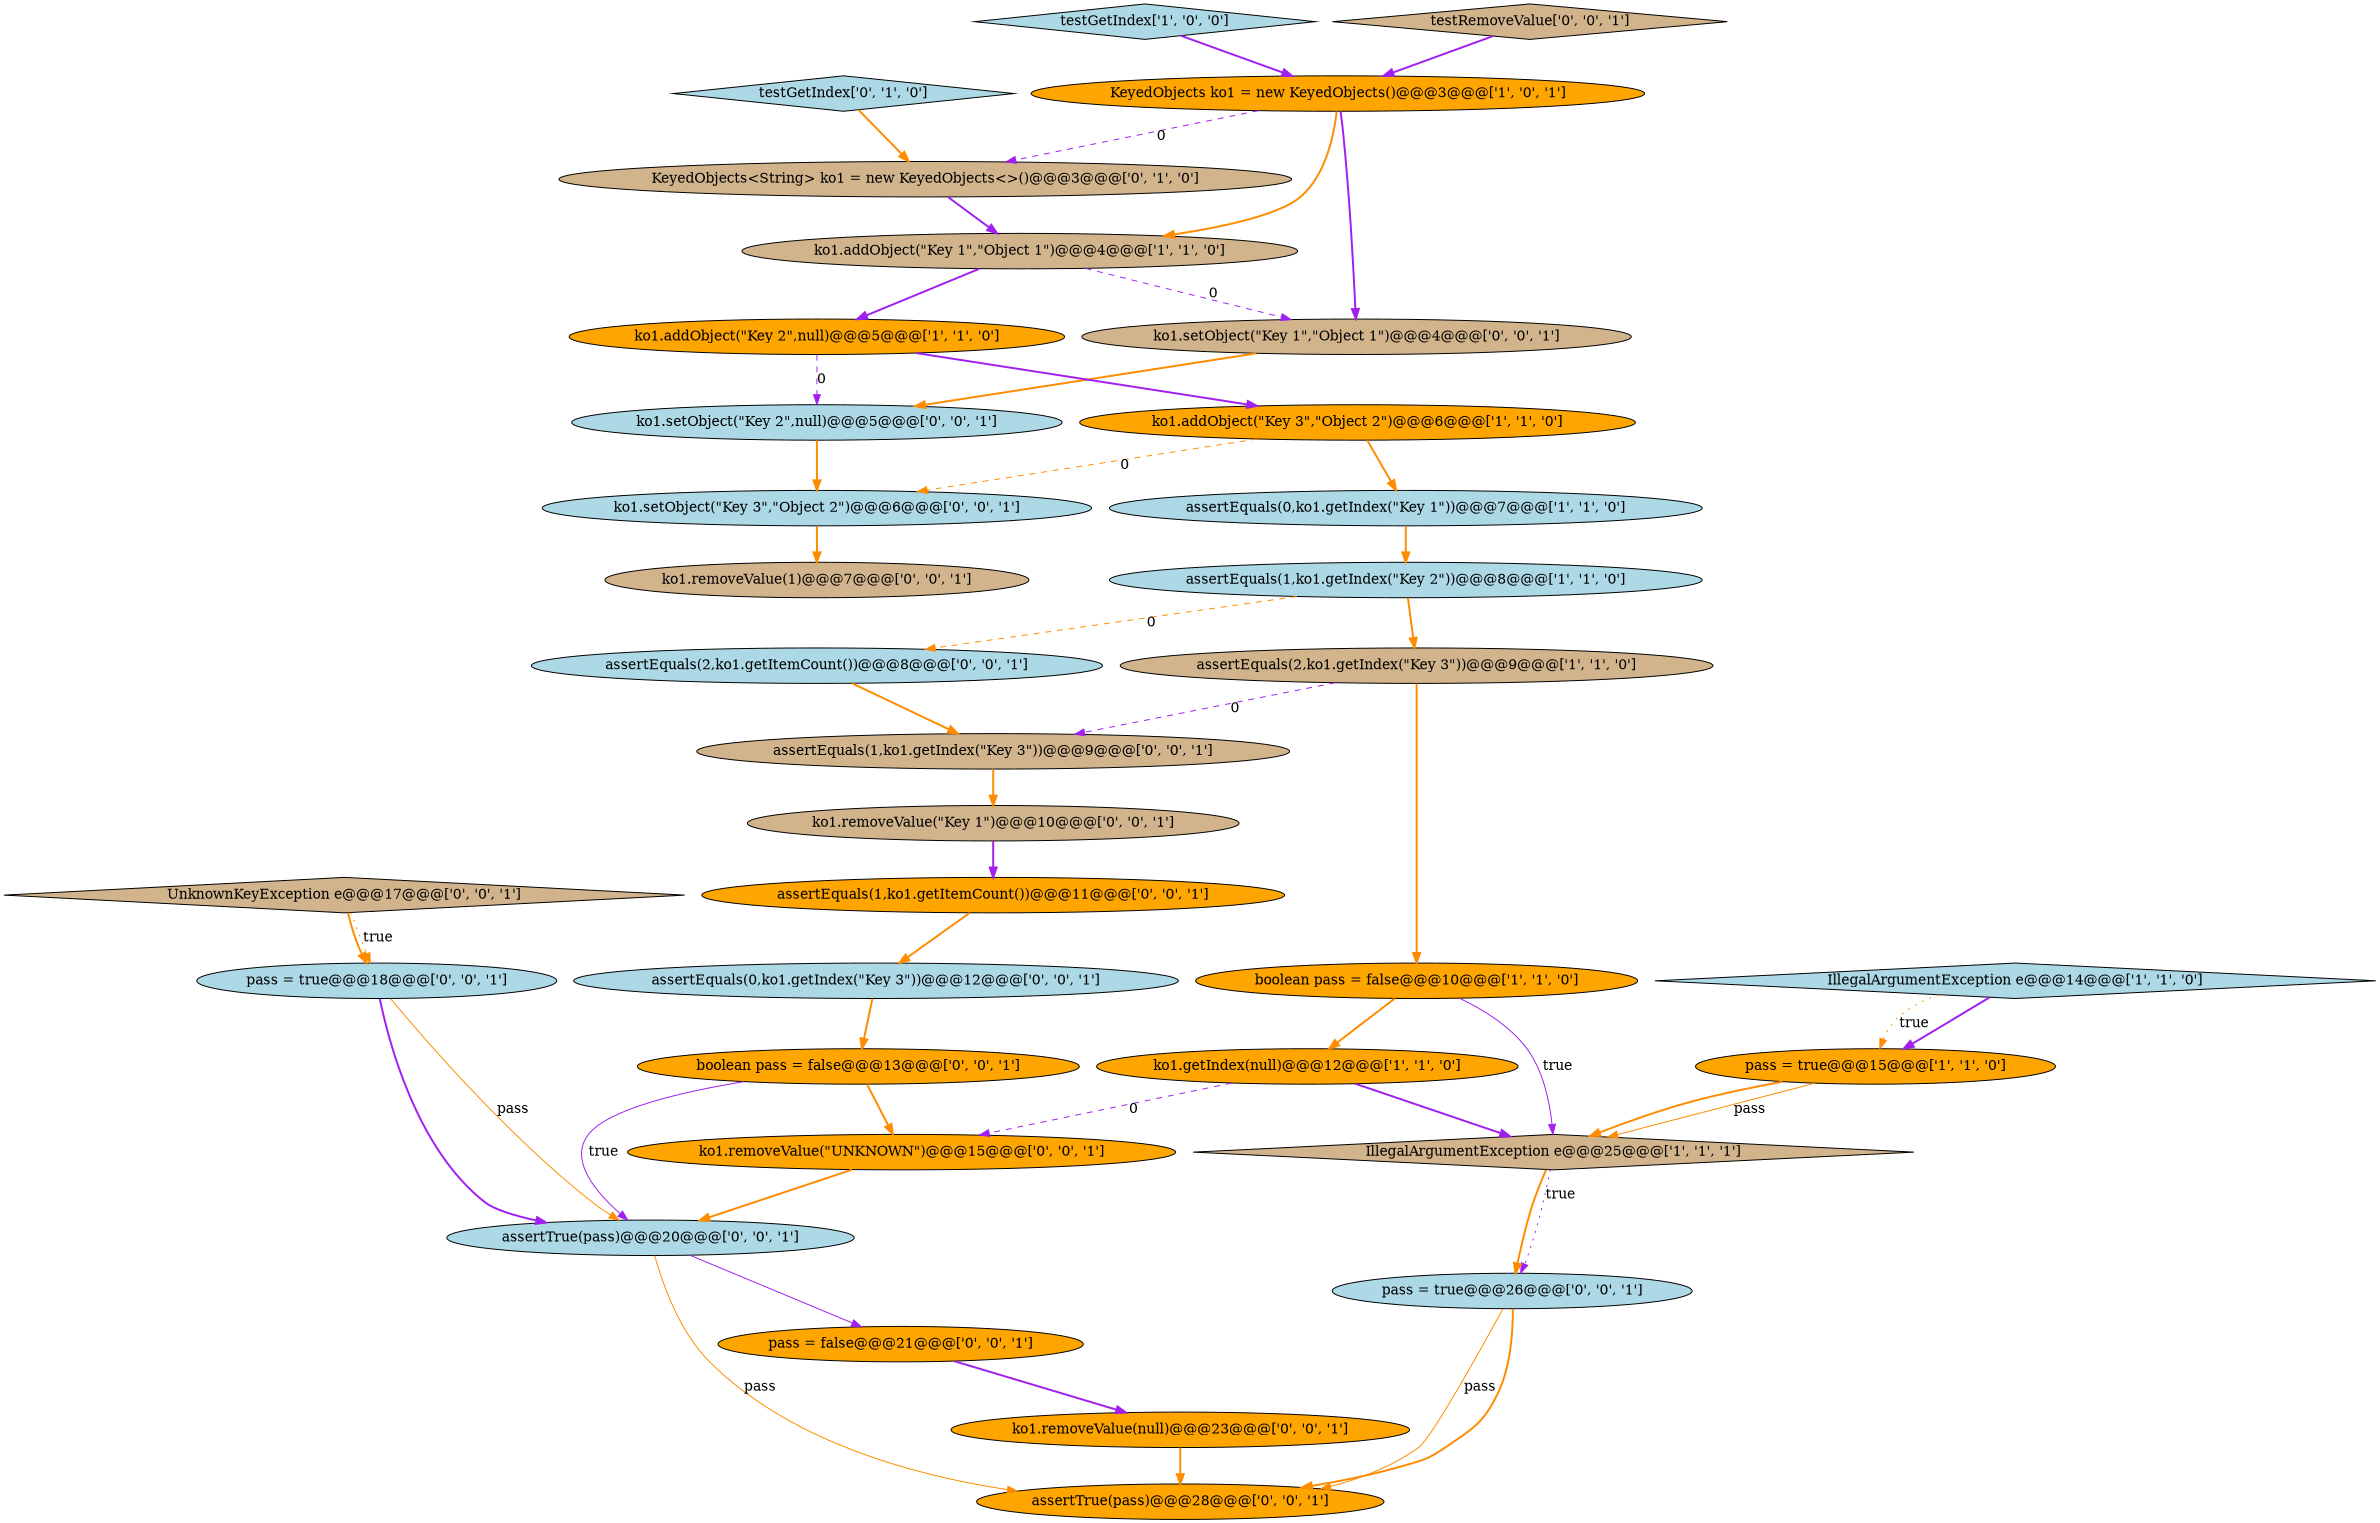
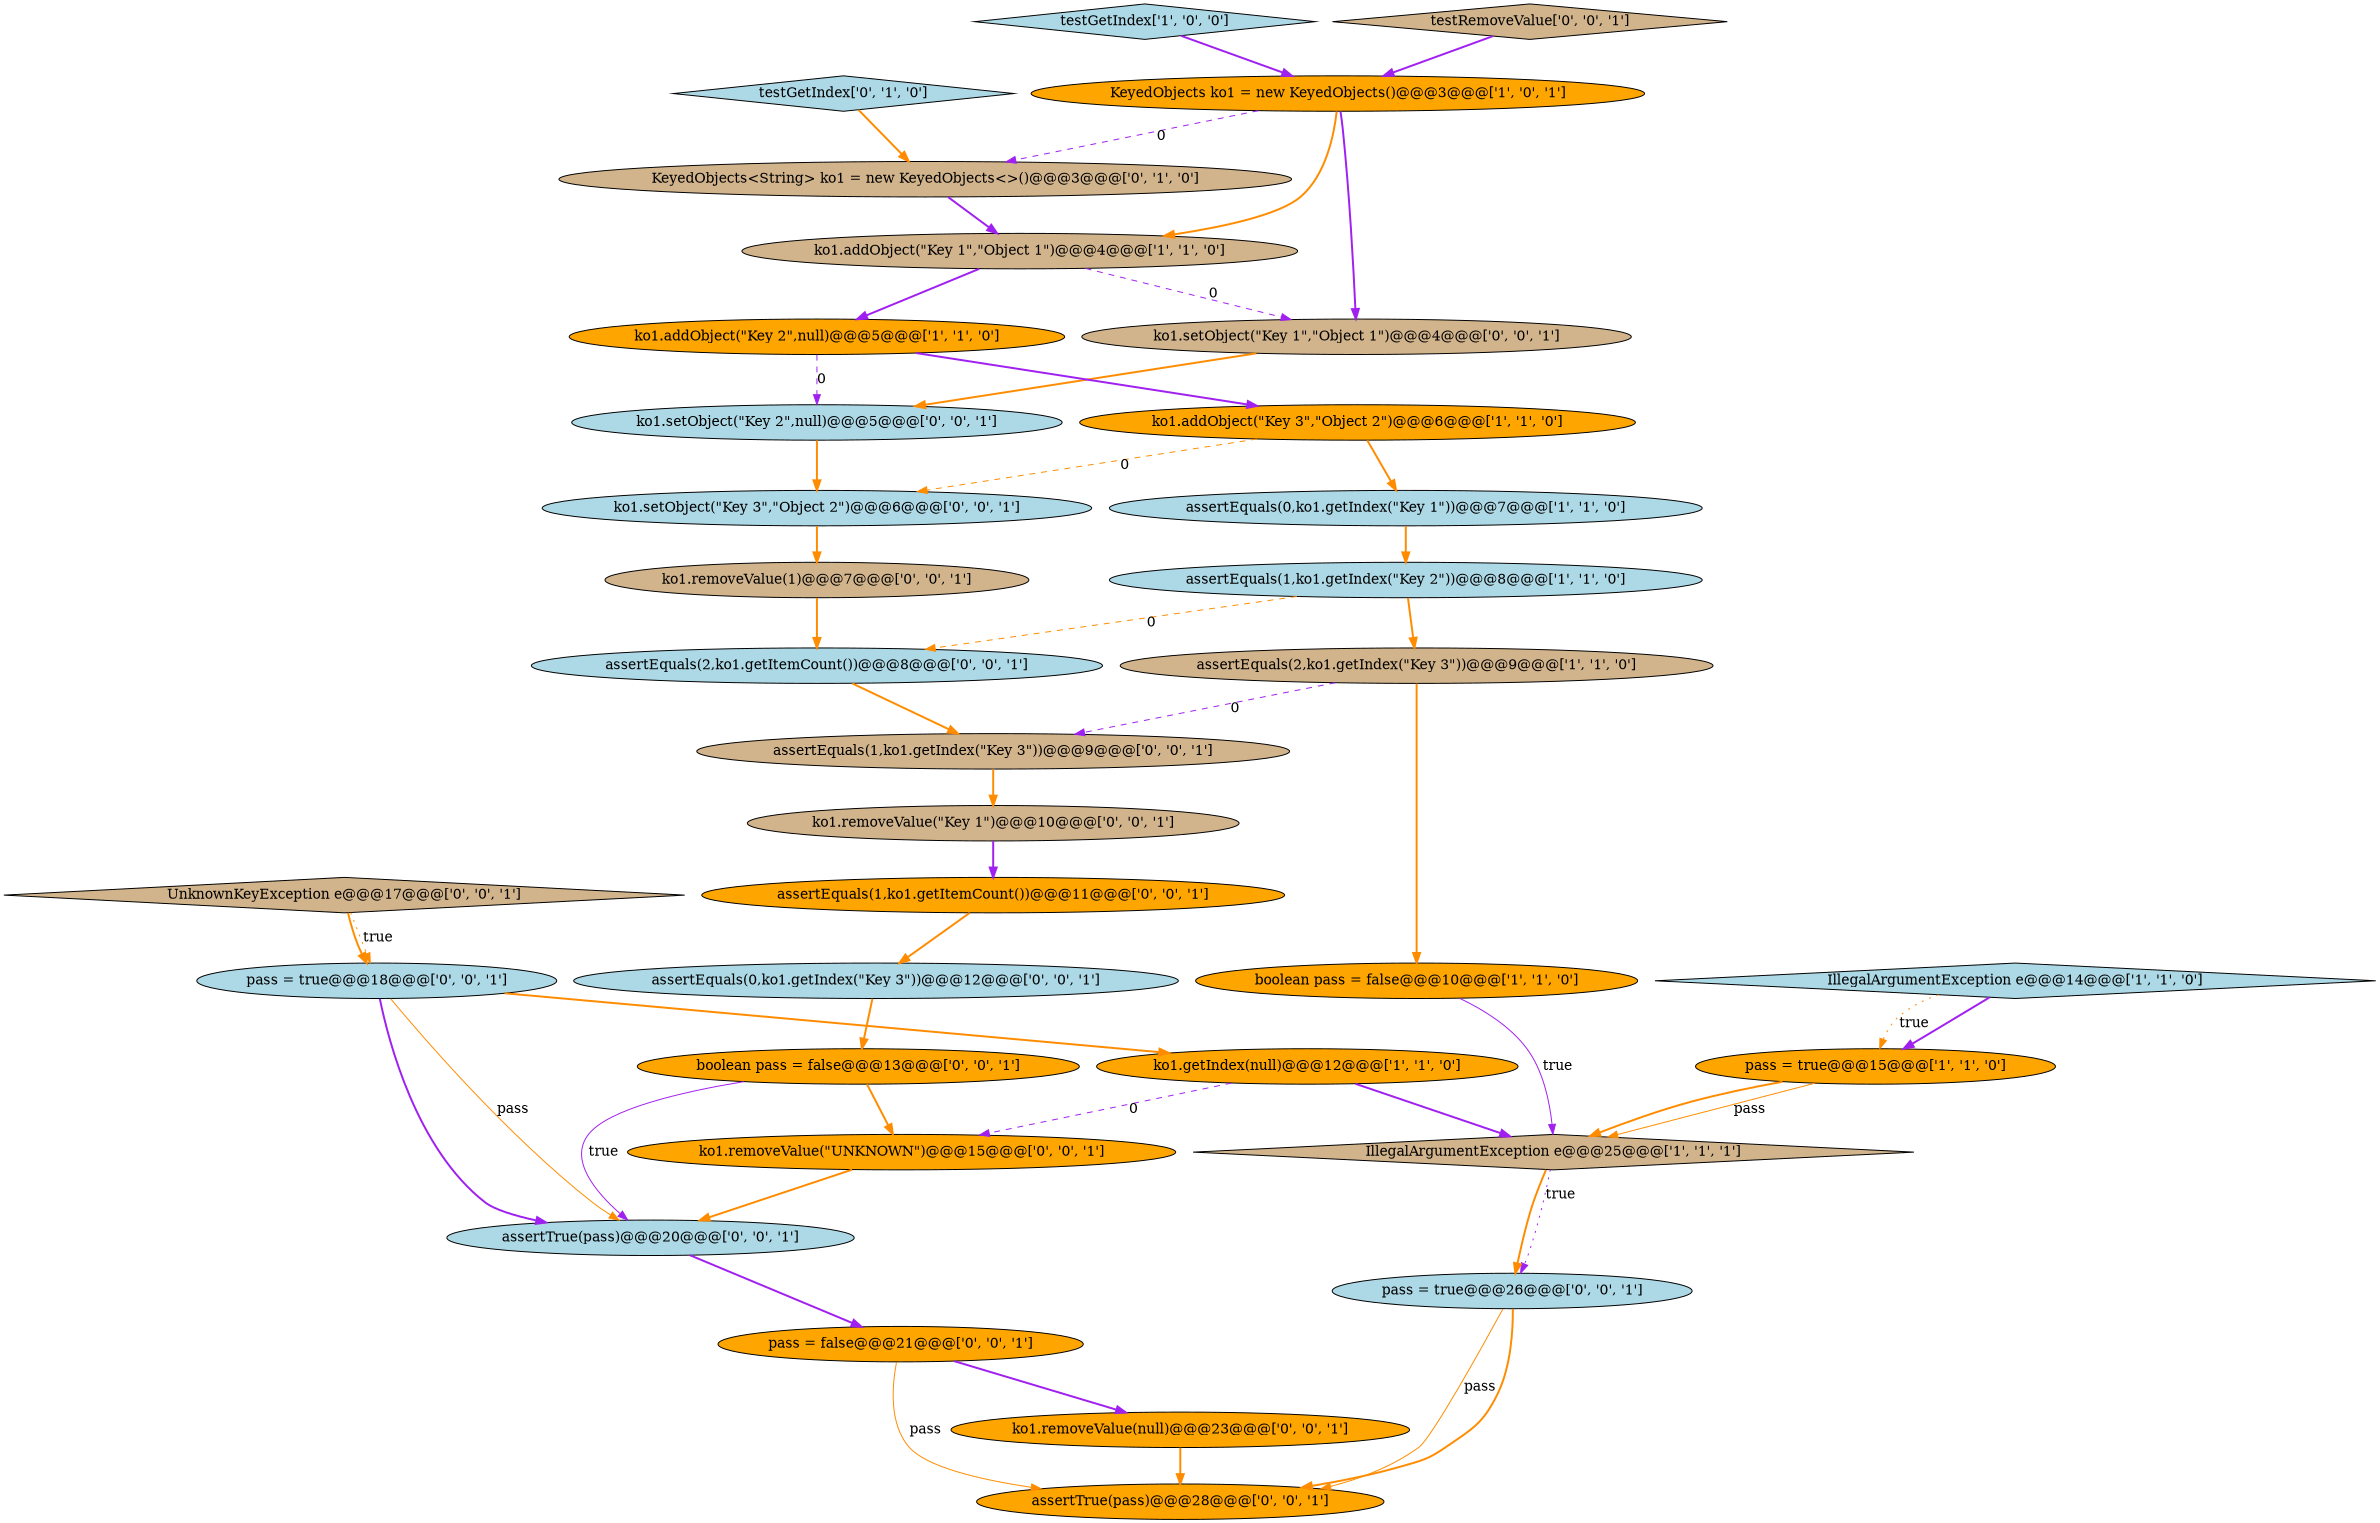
none -> (817, 618)
(1366, 1021) -> (832, 1023)
(771, 1289) -> (771, 1289)
(794, 1423) -> (926, 1459)
